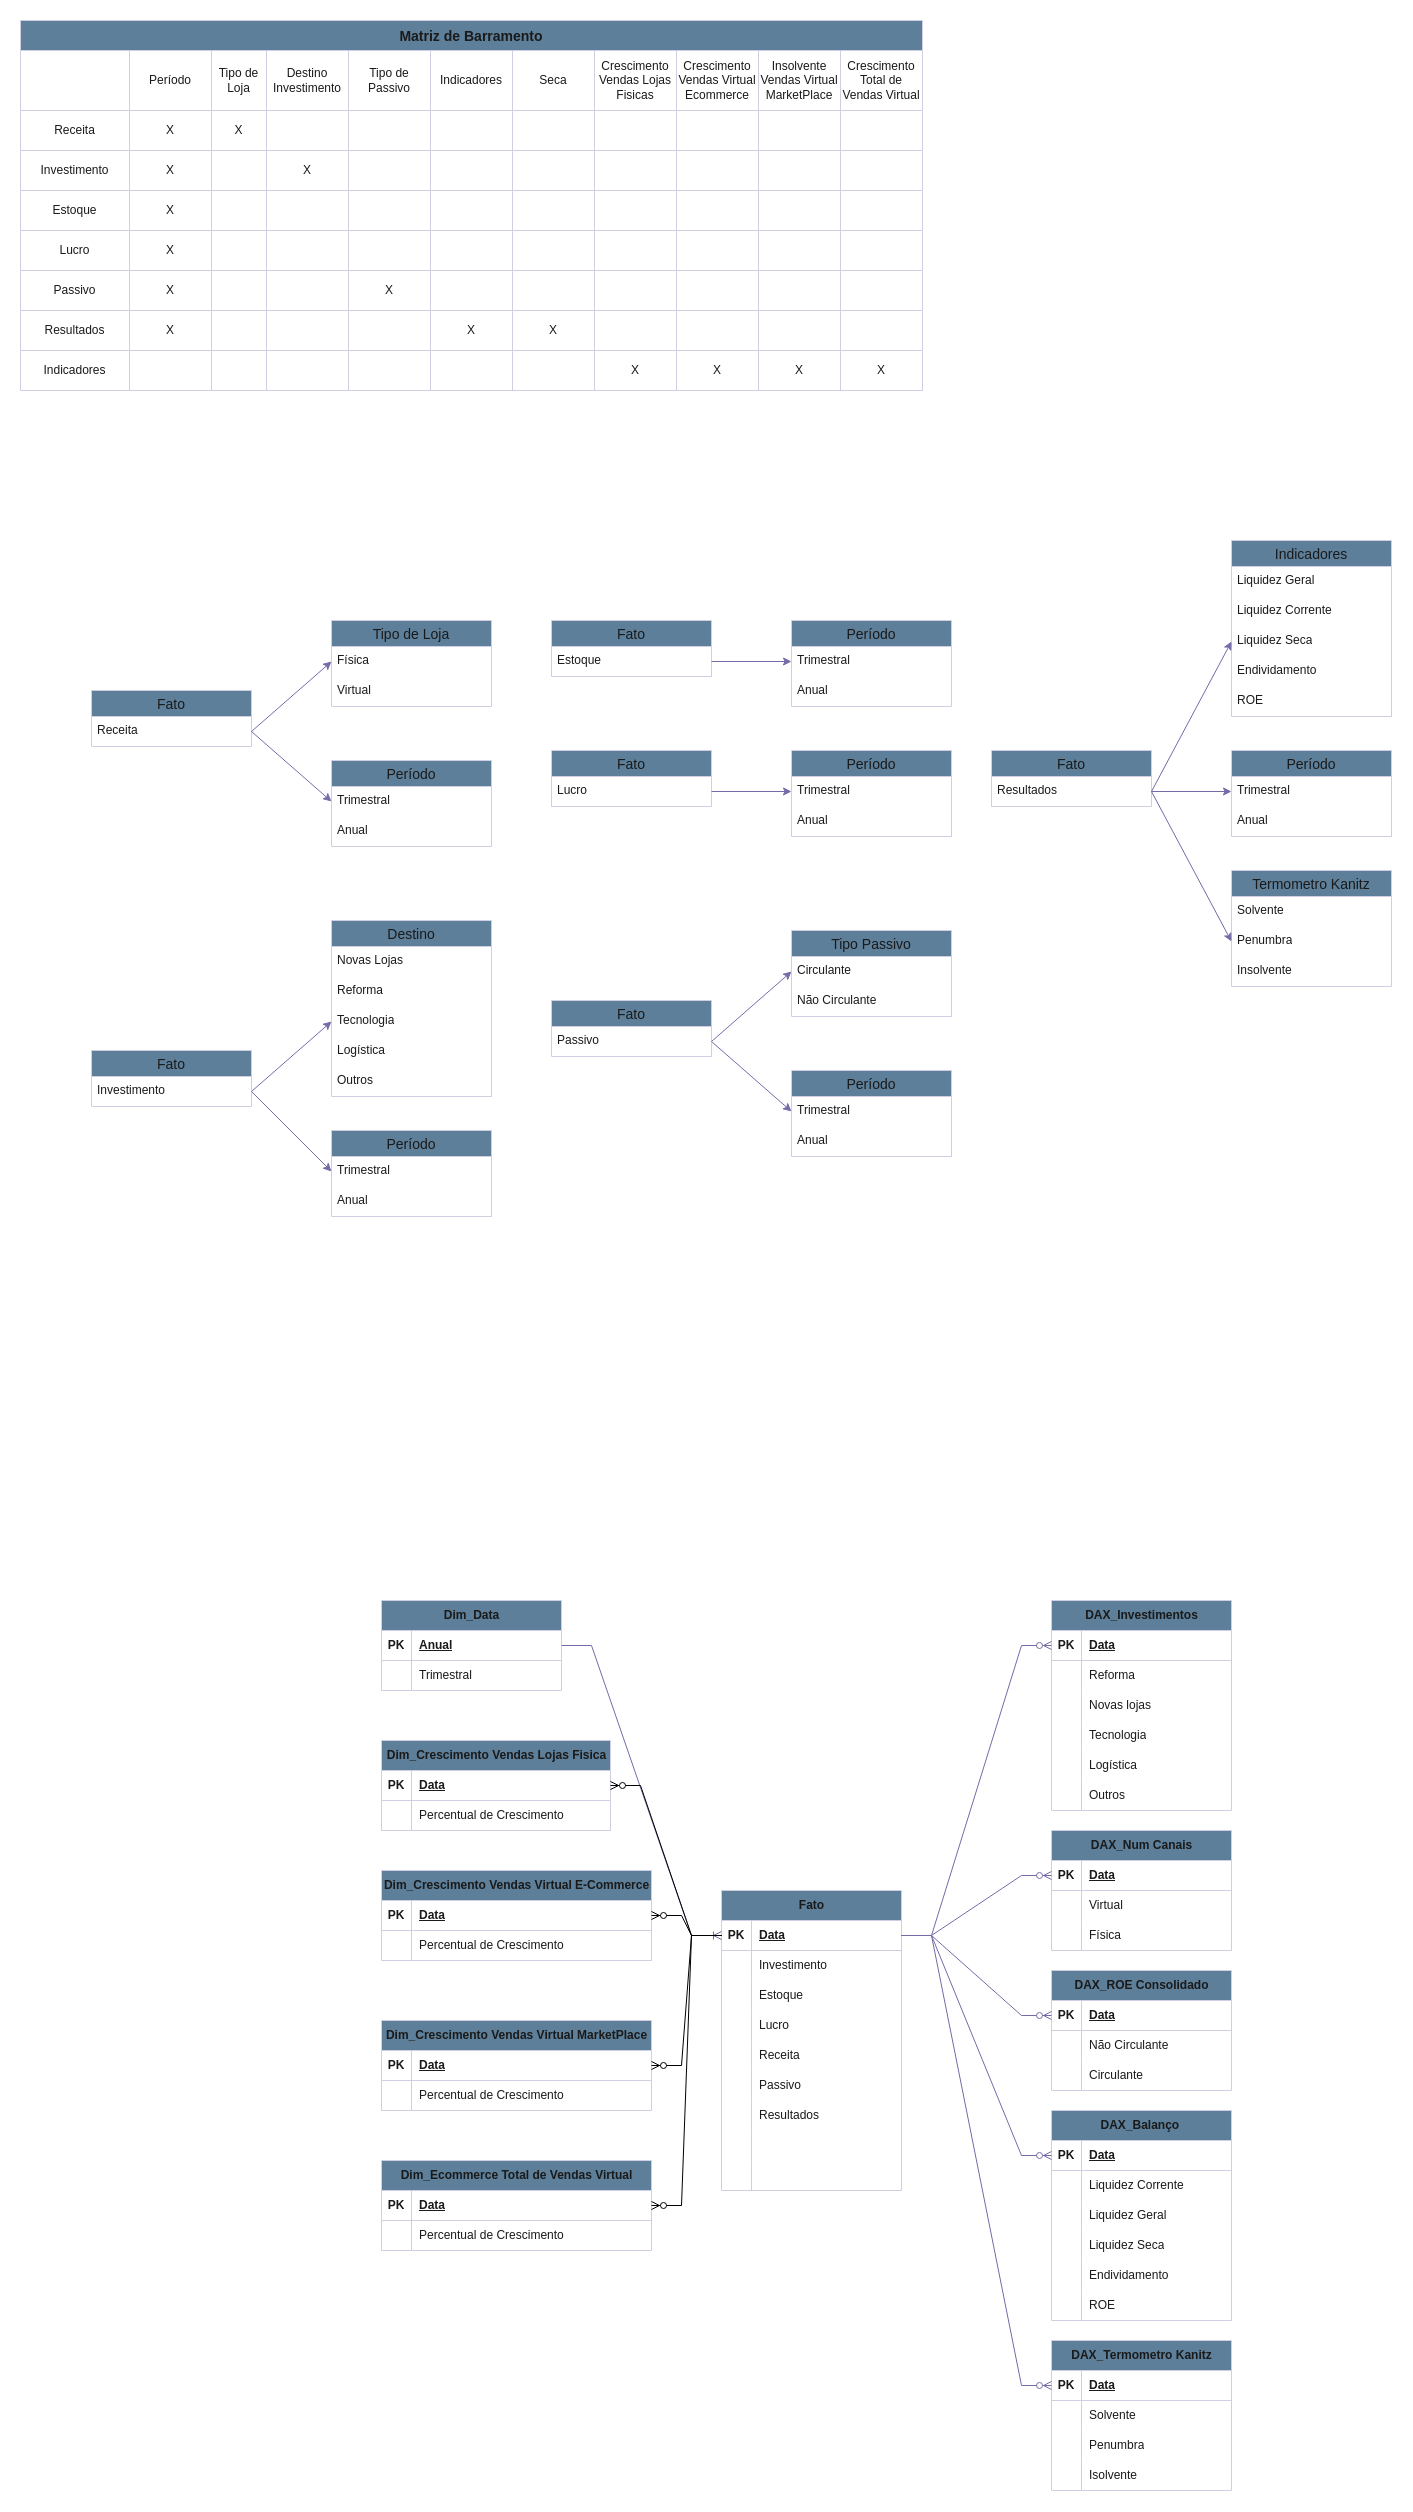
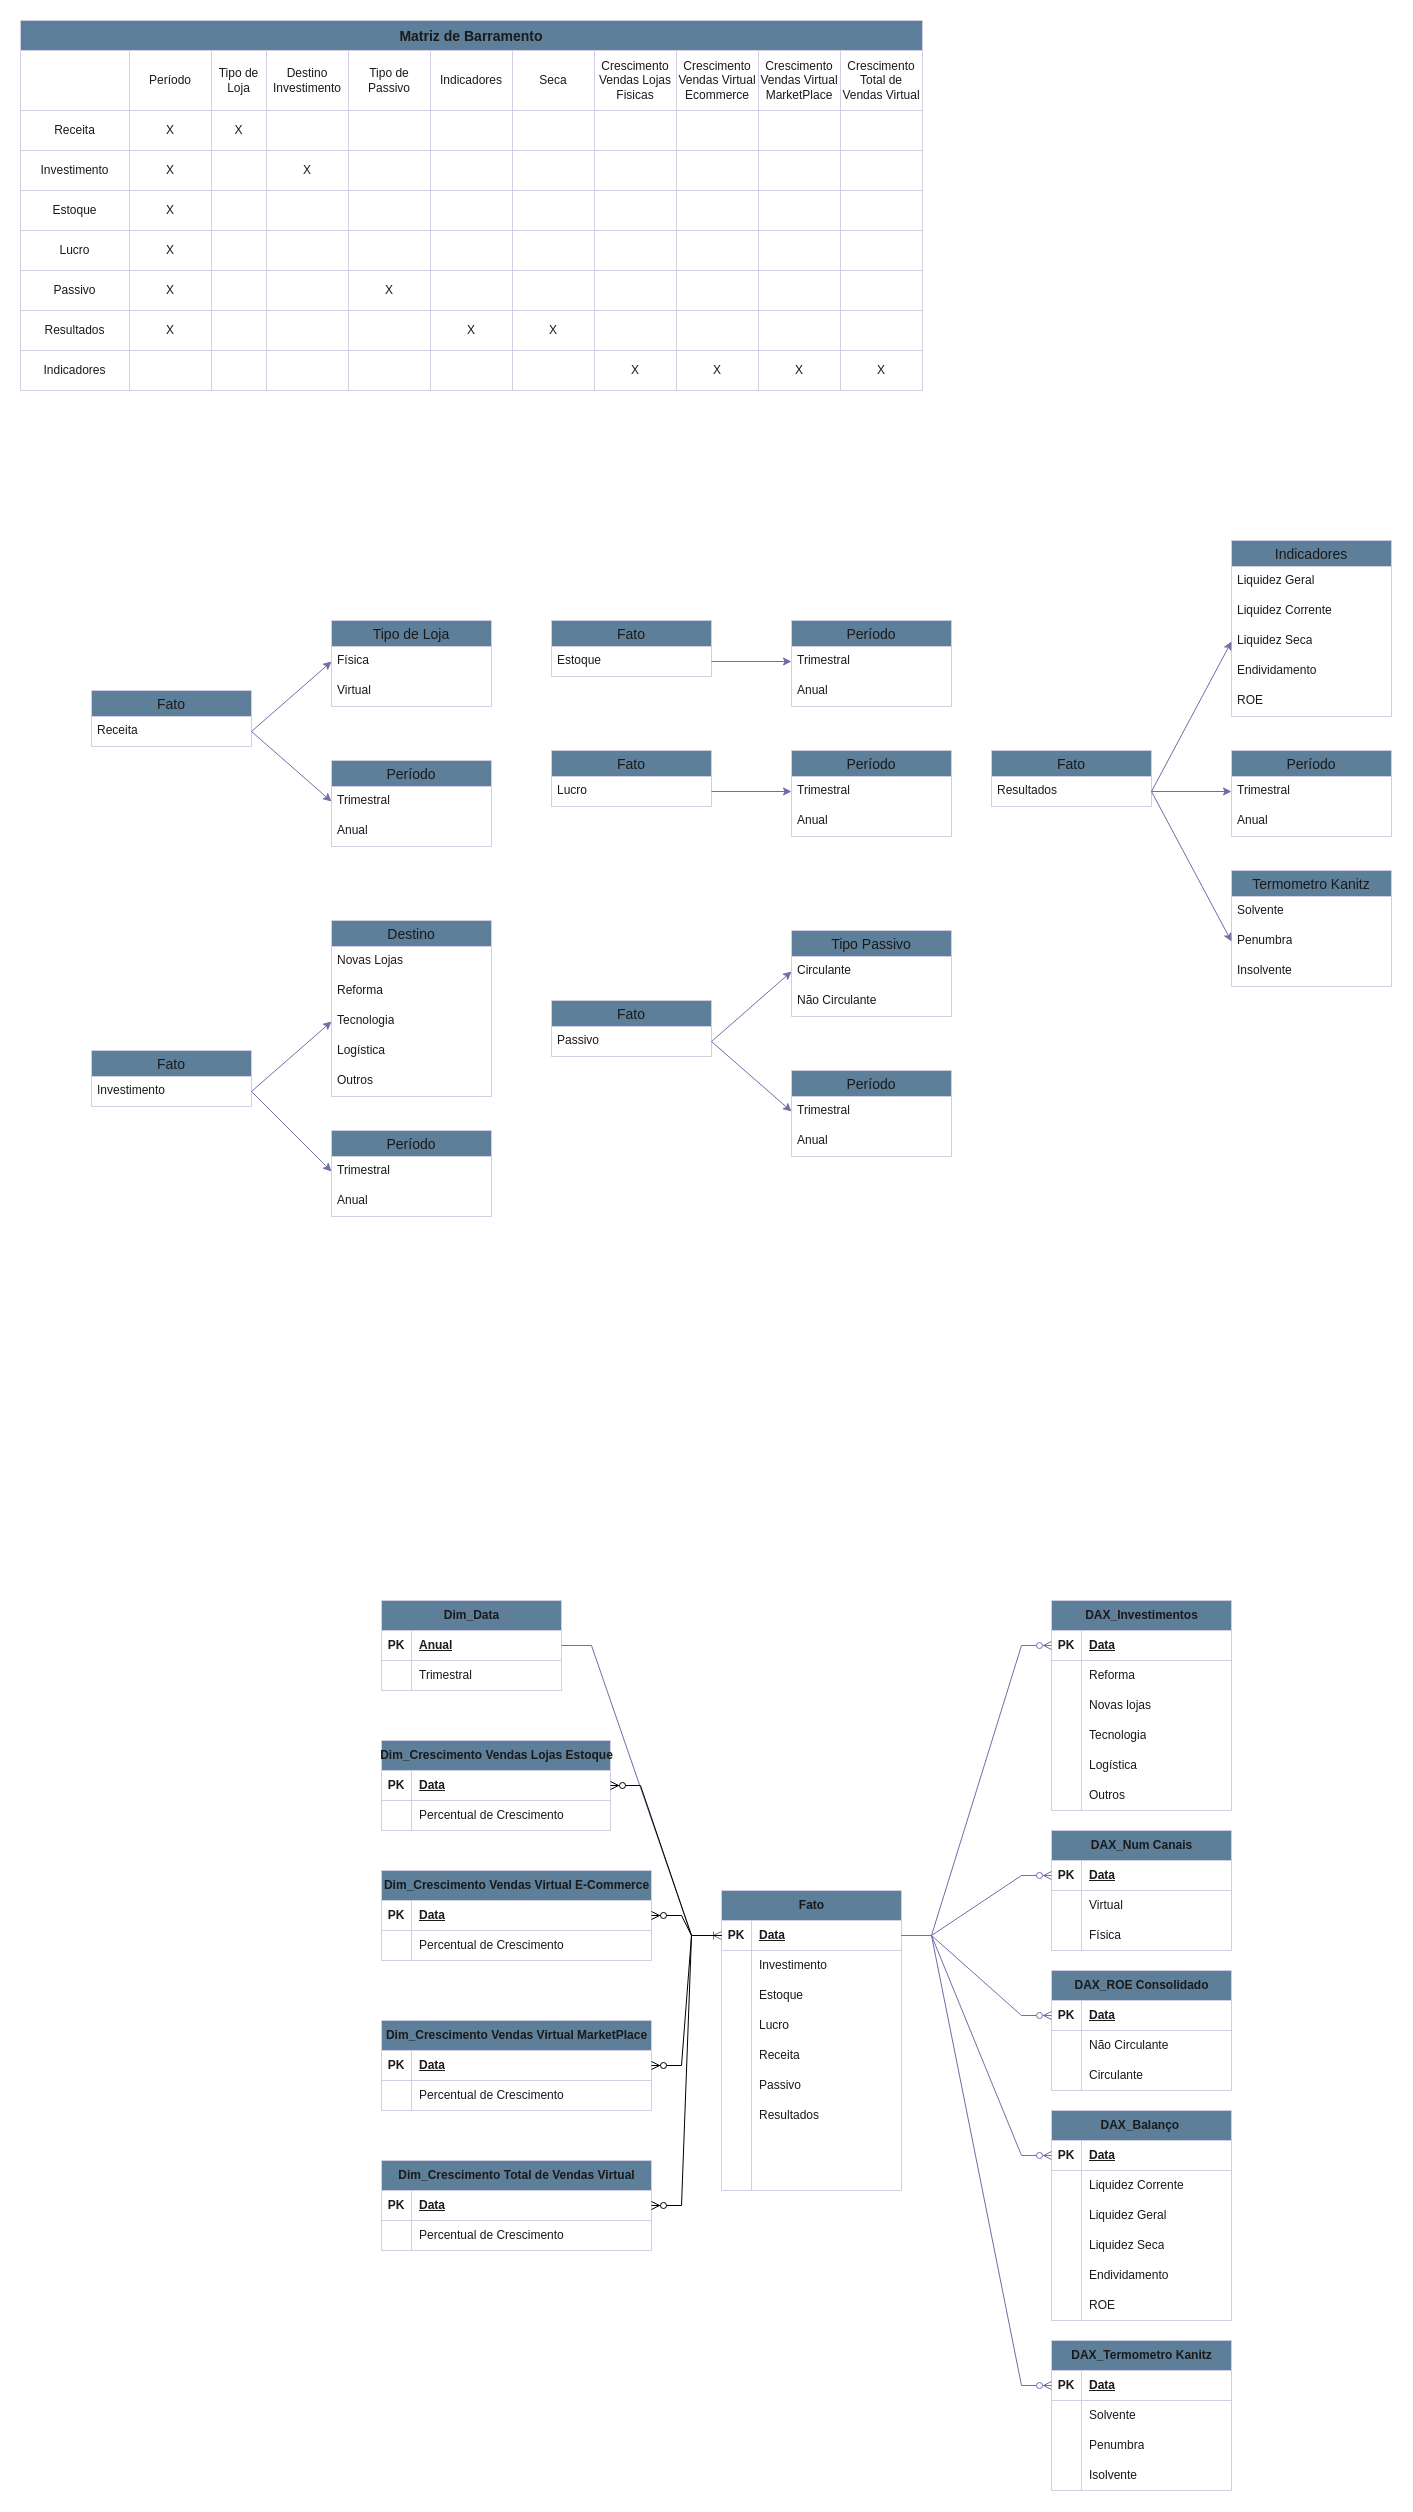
(800, 81) -> (800, 81)
(497, 1756) -> (497, 1756)
(517, 2176) -> (517, 2176)
